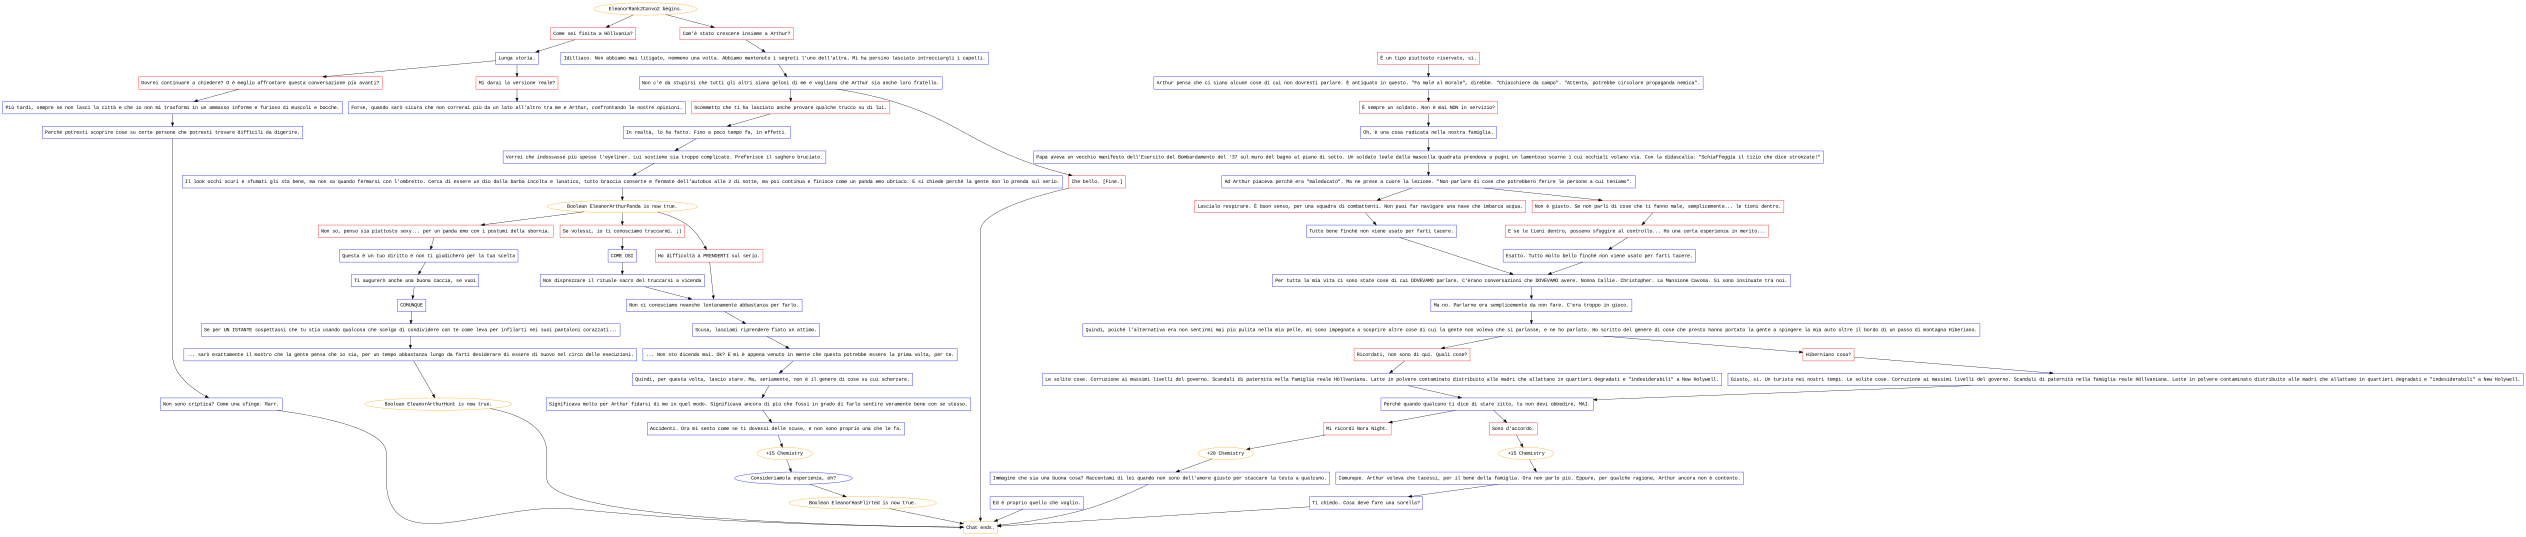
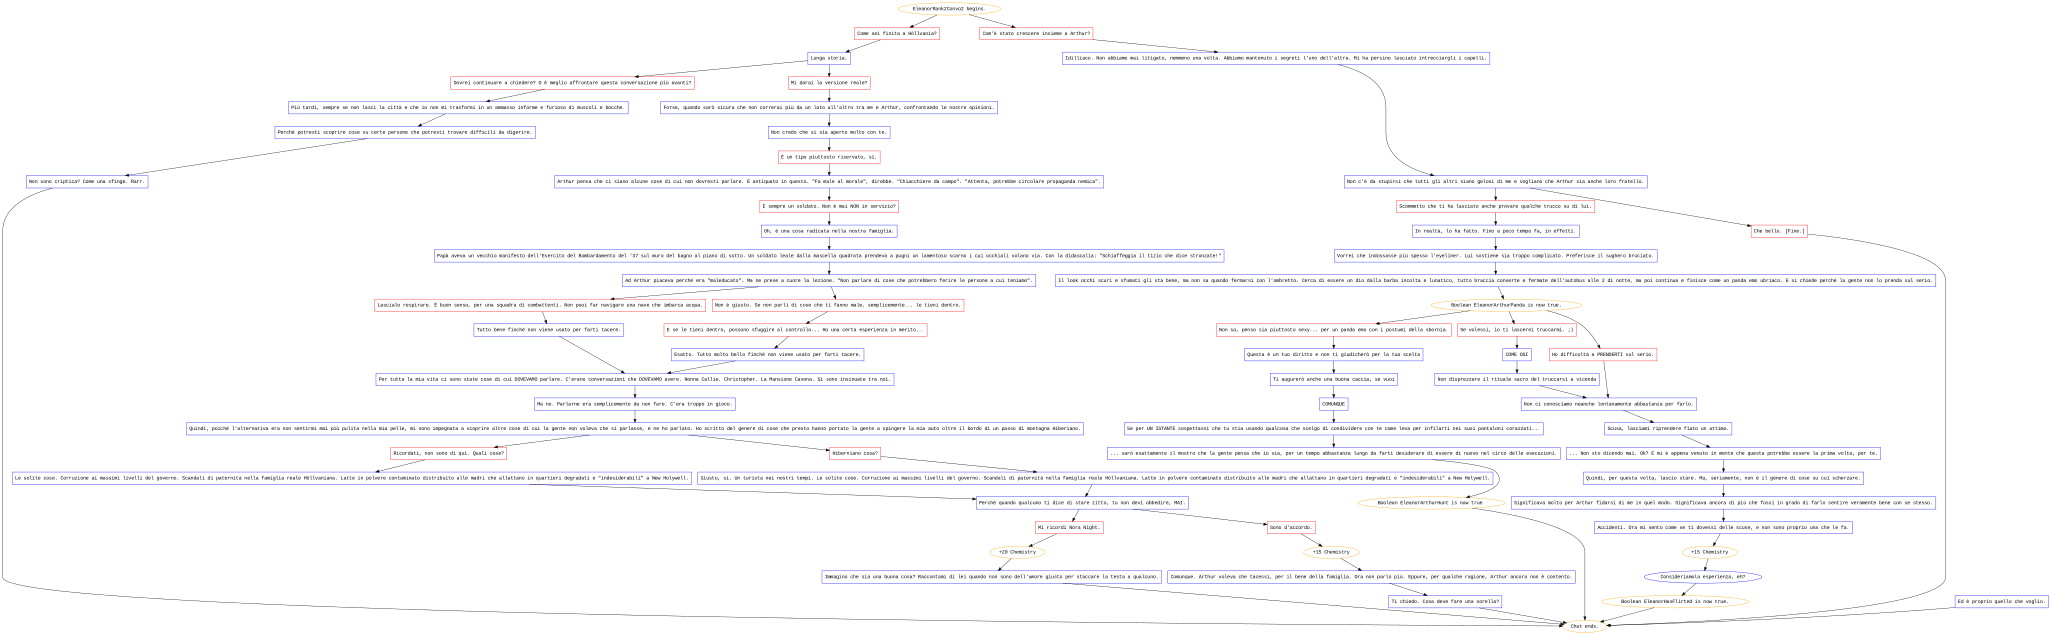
none -> (829, 132)
(622, 231) -> (1517, 330)
(980, 528) -> (1585, 626)
